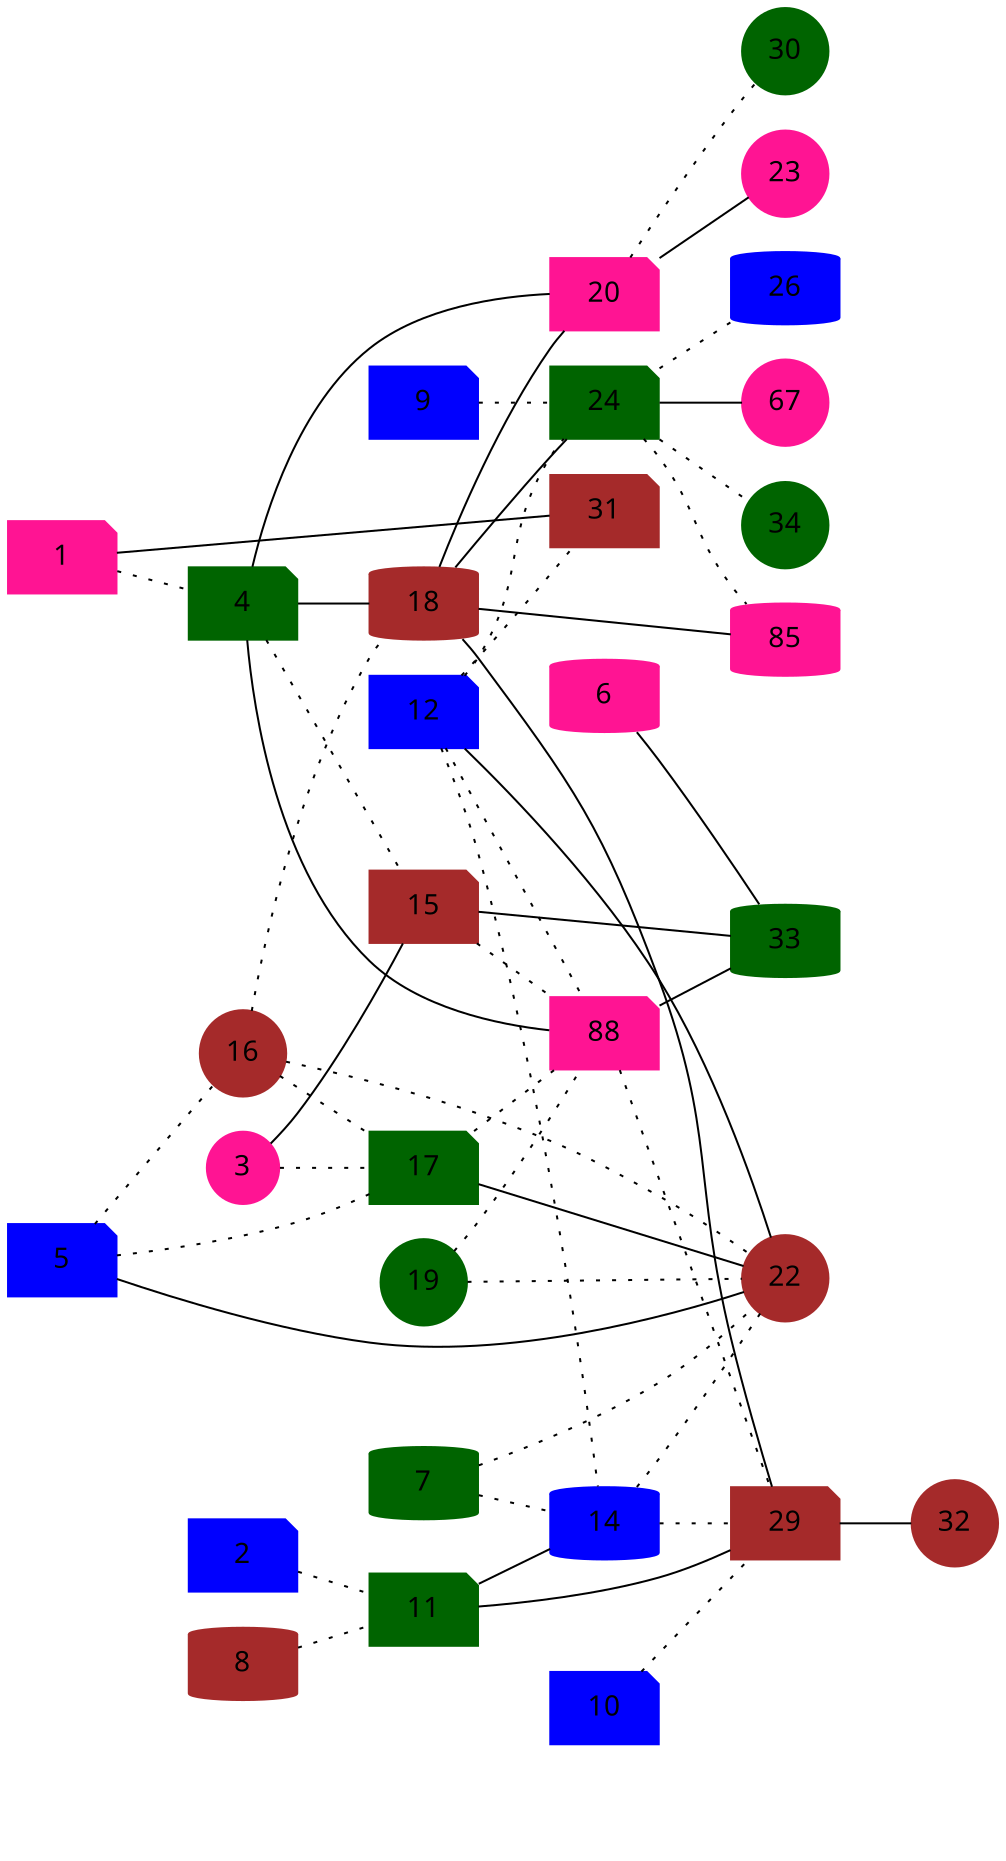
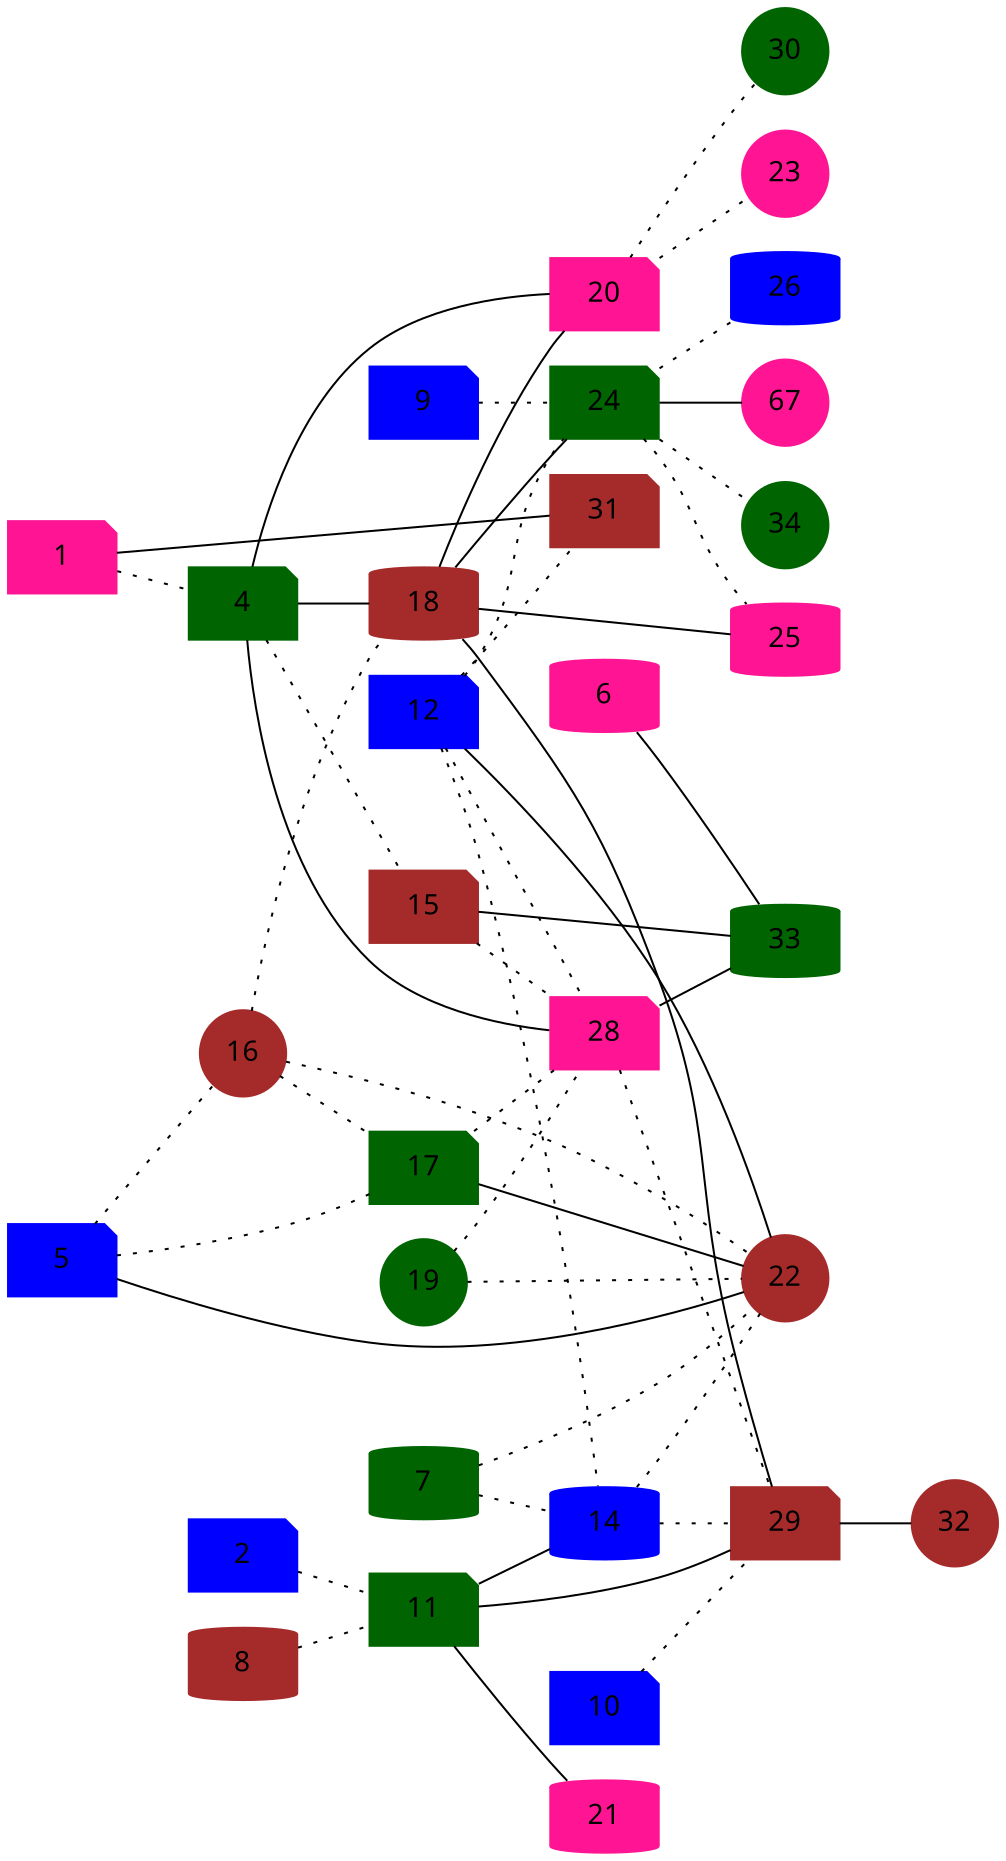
(704, 228) -> (704, 228)
(785, 640) -> (785, 640)
(605, 1033) -> (605, 1033)
(243, 1168) -> none
none -> (605, 1817)
